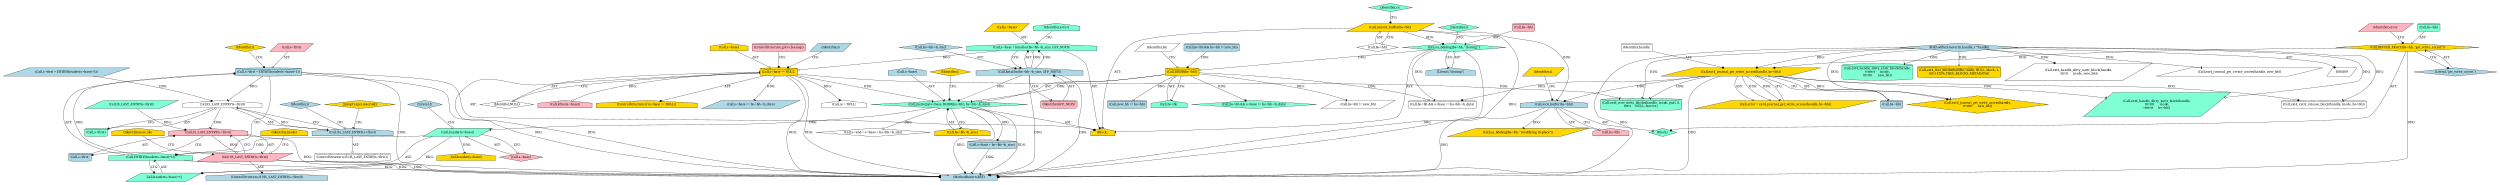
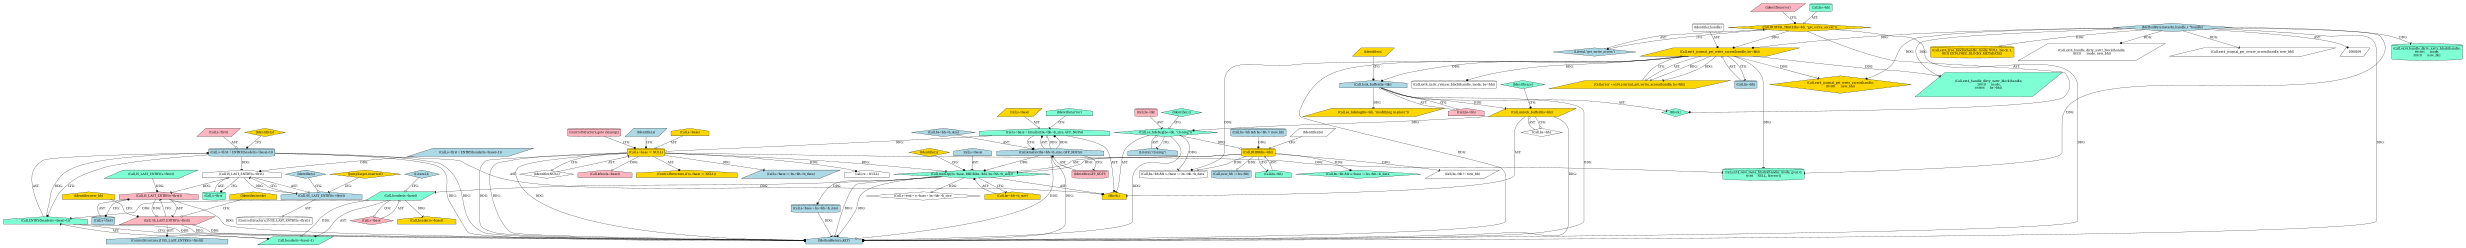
(1516, 39) -> (1455, 102)
(2285, 52) -> none
